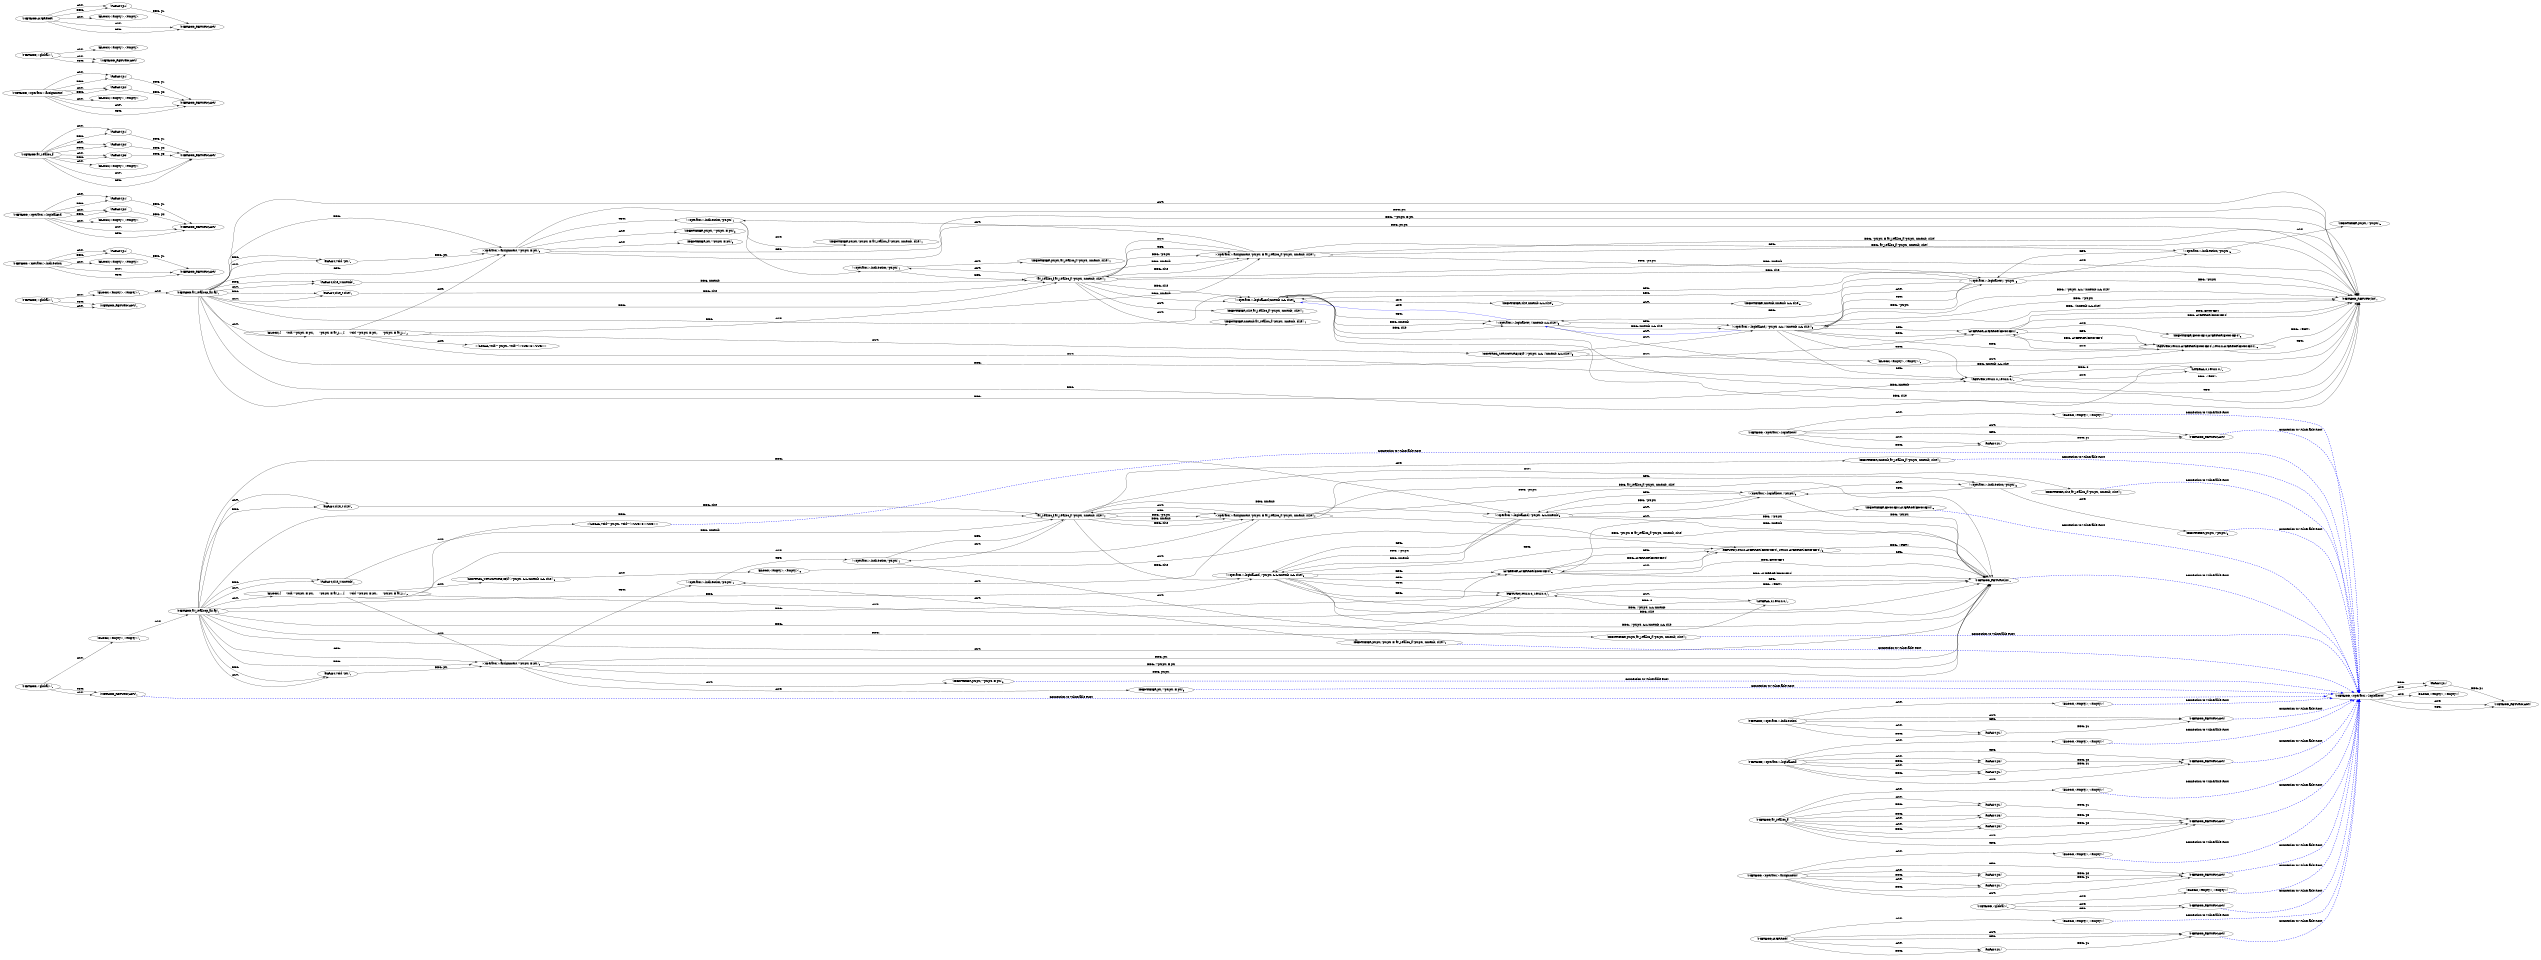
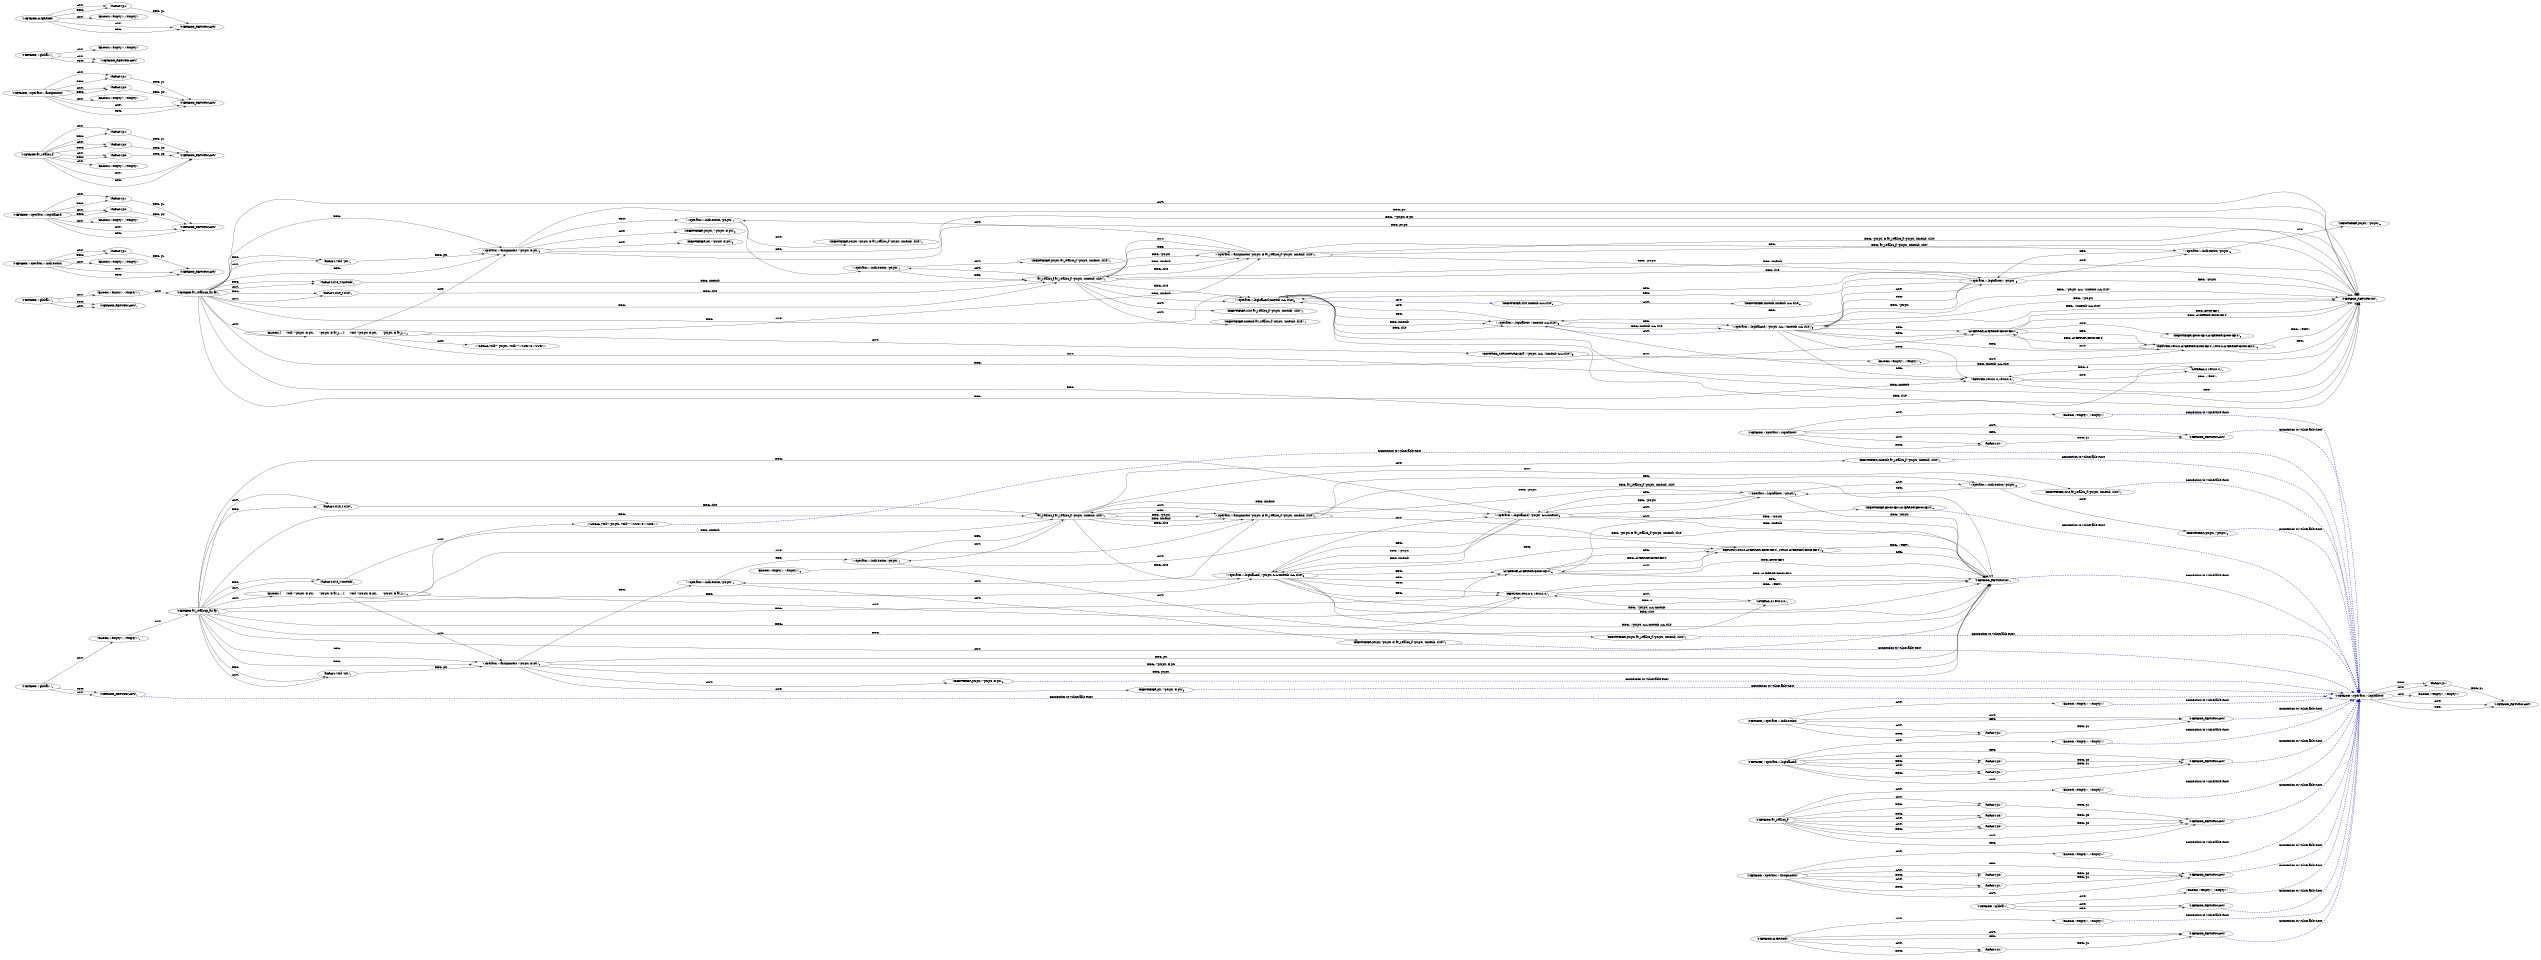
(1398, 302) -> (1398, 302)
(1407, 310) -> (1407, 310)
(1659, 343) -> none
none -> (1369, 533)
(511, 580) -> none
